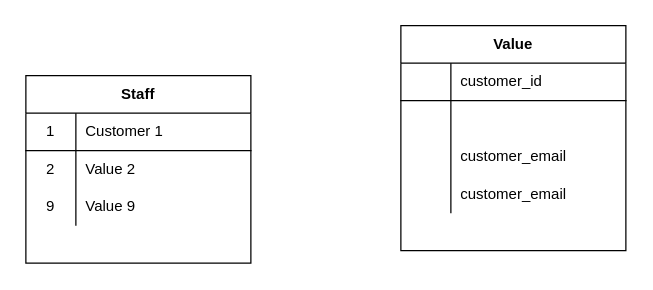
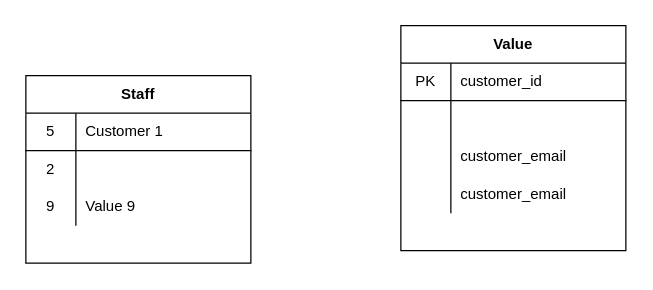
none -> (426, 82)
(51, 132) -> (51, 132)
(163, 169) -> none
